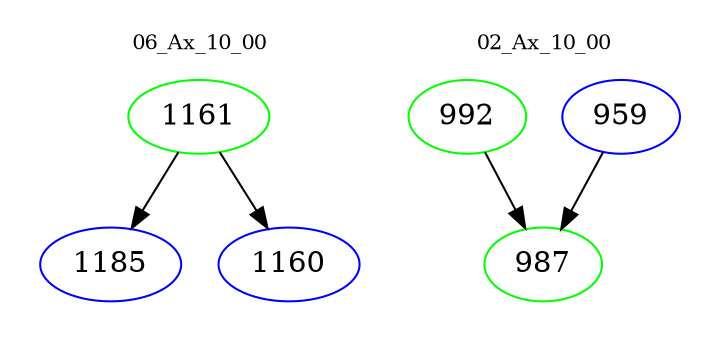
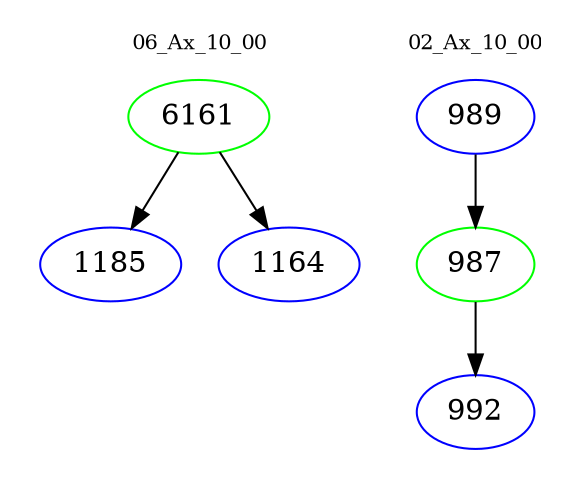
(199, 117) -> (199, 117)
(467, 117) -> (476, 412)
(621, 117) -> (476, 117)
(500, 181) -> (476, 328)
(289, 264) -> (289, 264)
